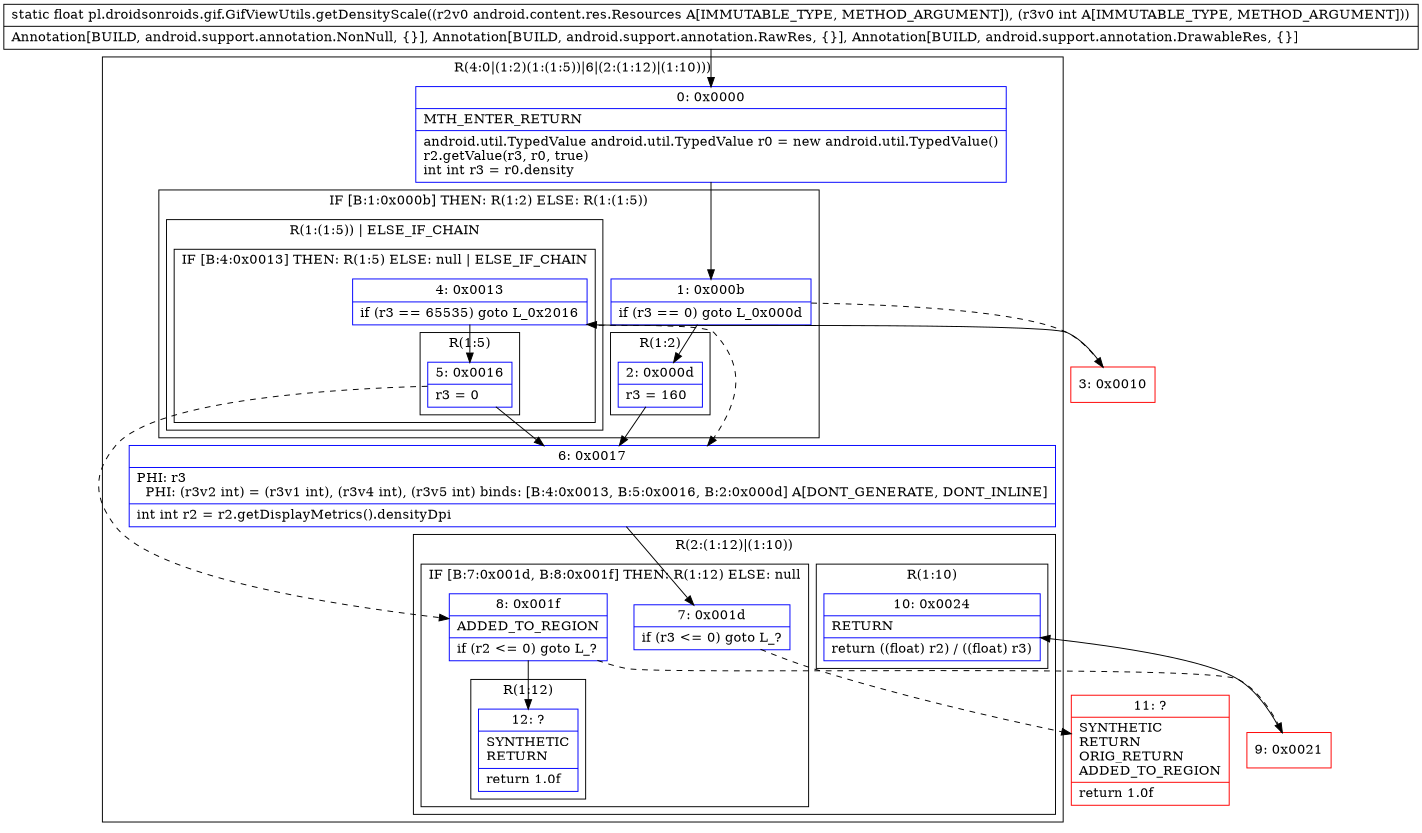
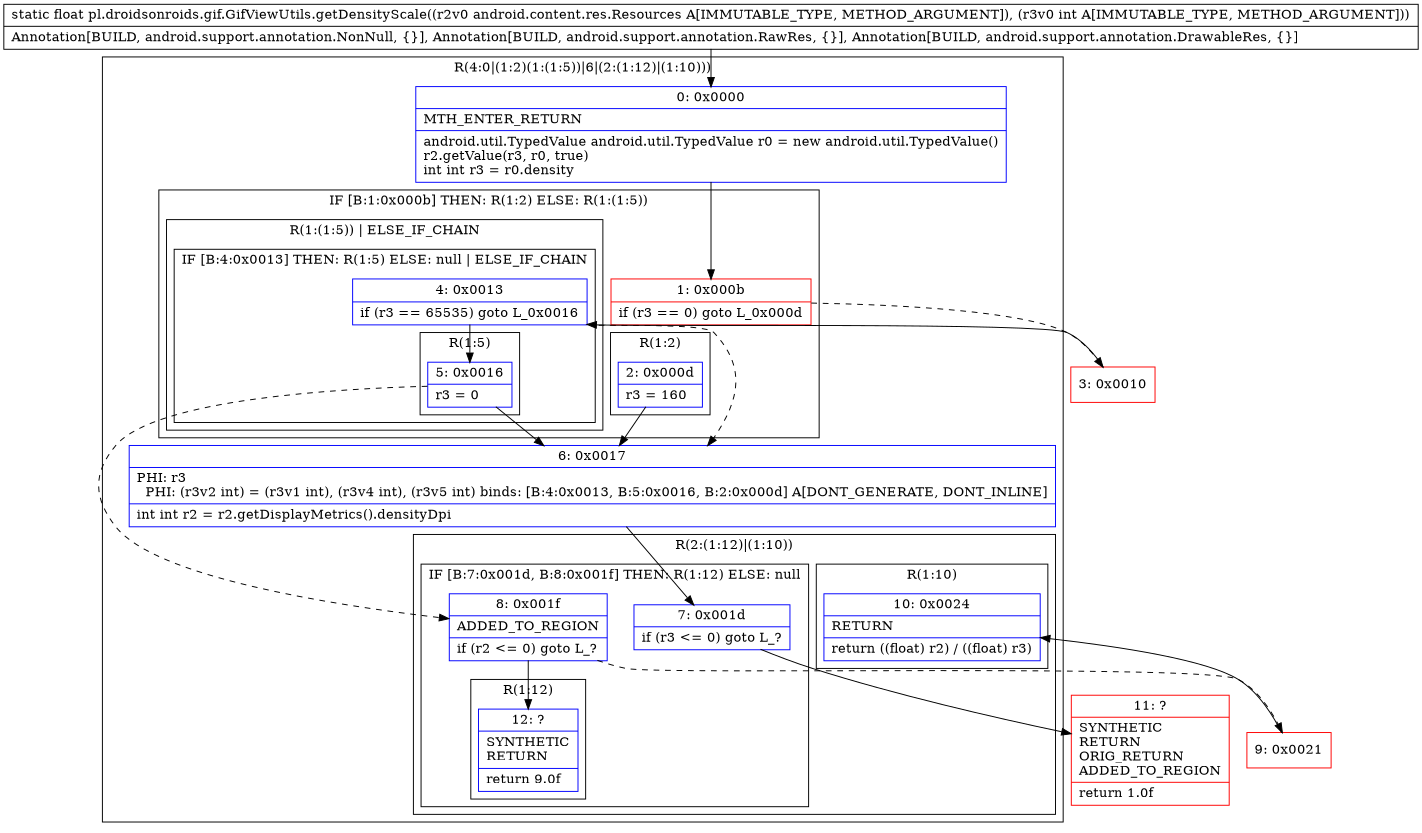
(711, 302) -> (711, 302)
(470, 313) -> (470, 313)
(688, 339) -> none
(910, 696) -> (910, 696)
(524, 779) -> (524, 779)
